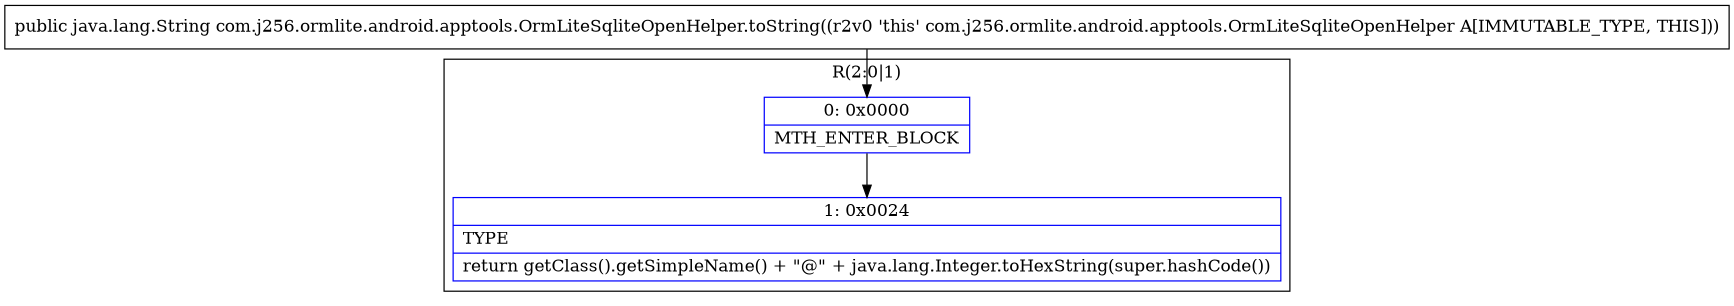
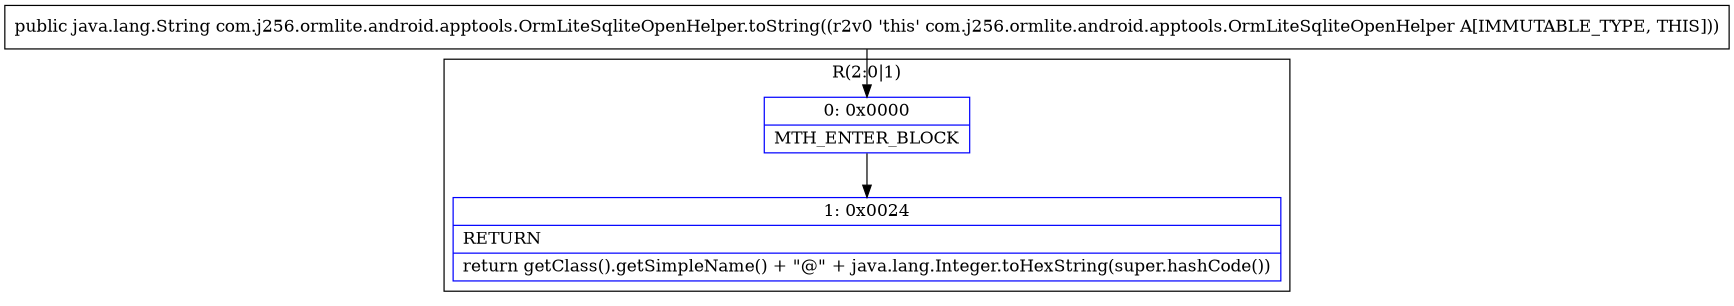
(486, 239) -> (502, 239)
